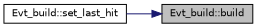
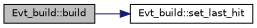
(139, 14) -> (108, 14)
